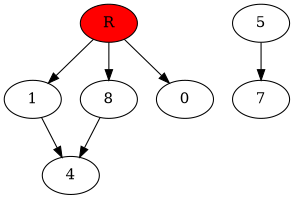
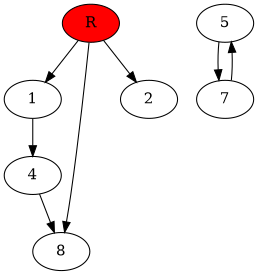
none -> (232, 67)
(185, 99) -> (149, 99)
(92, 133) -> (45, 208)
